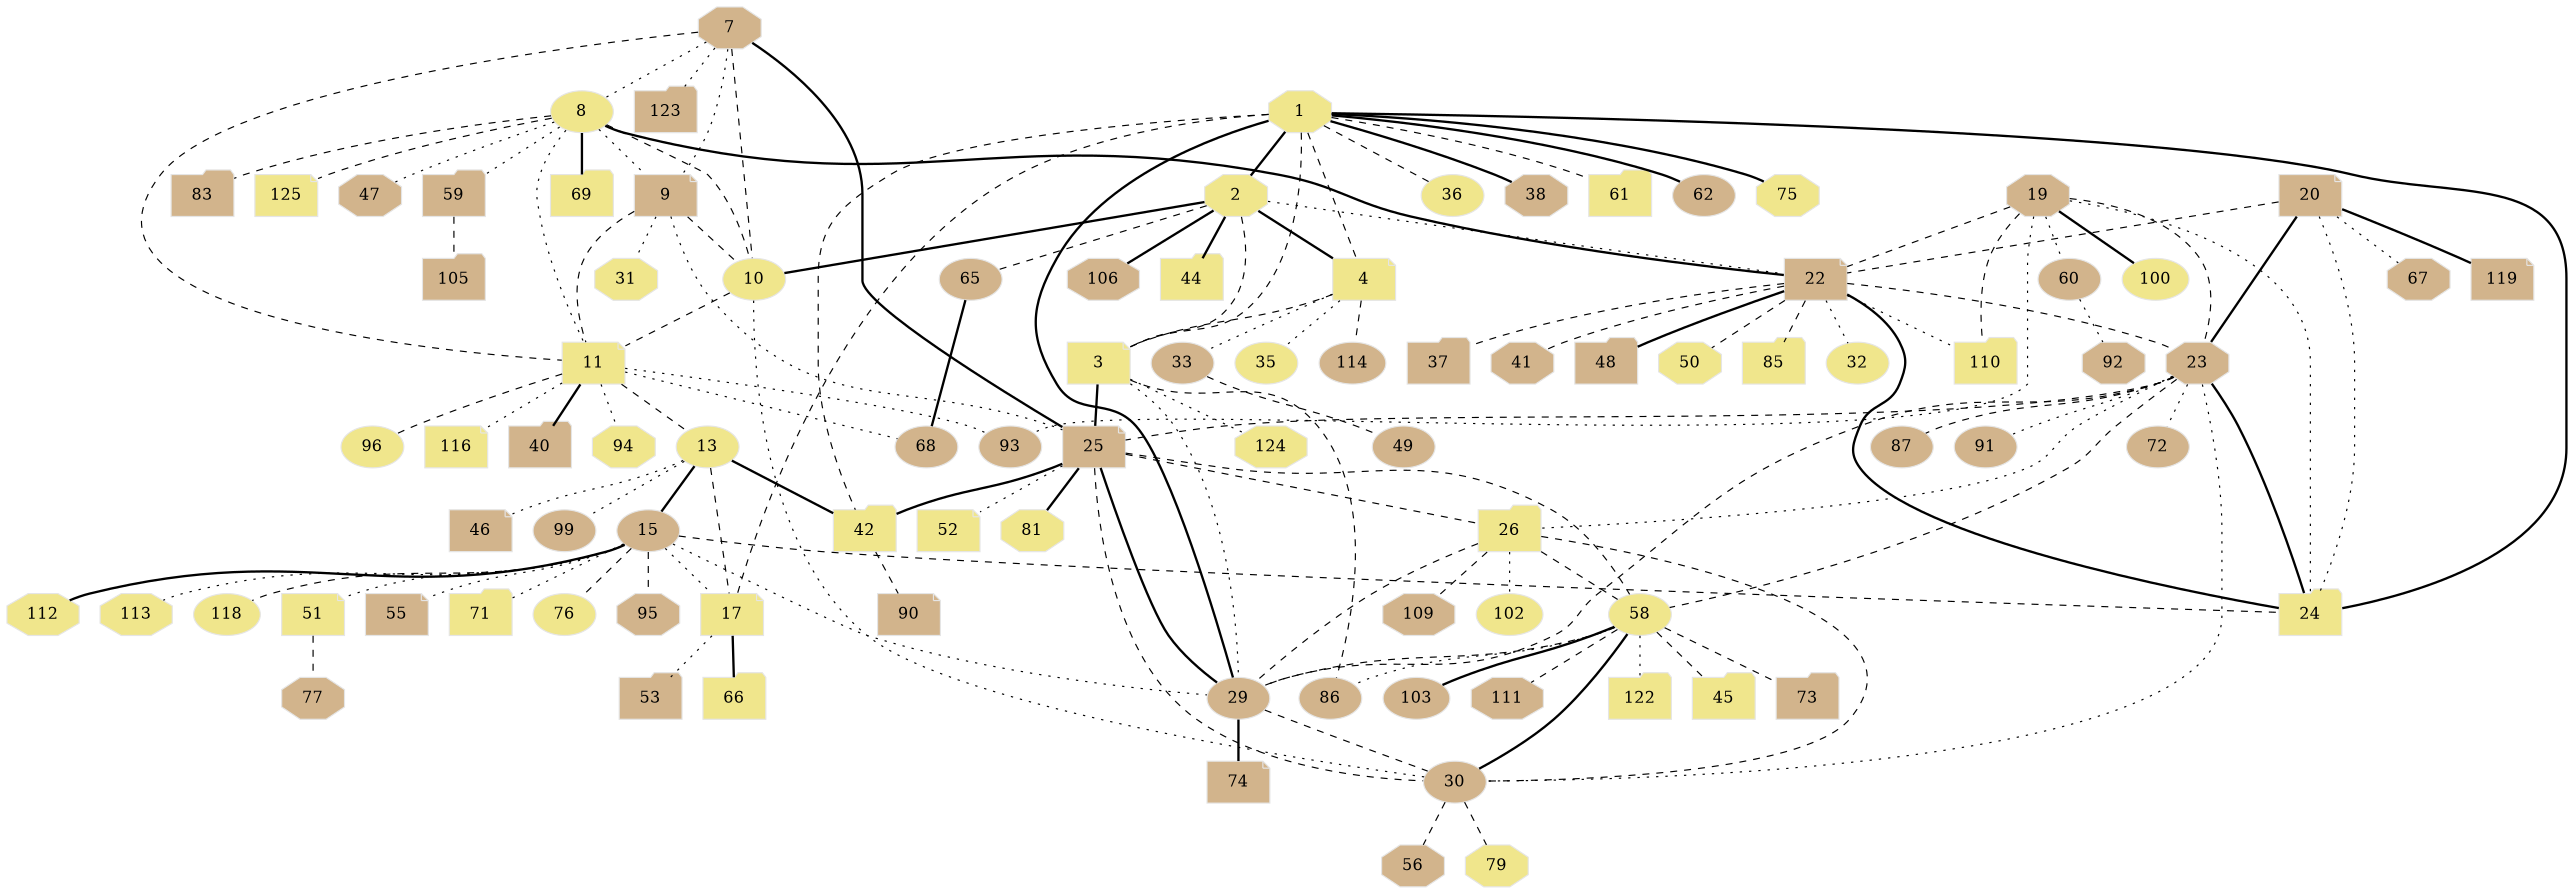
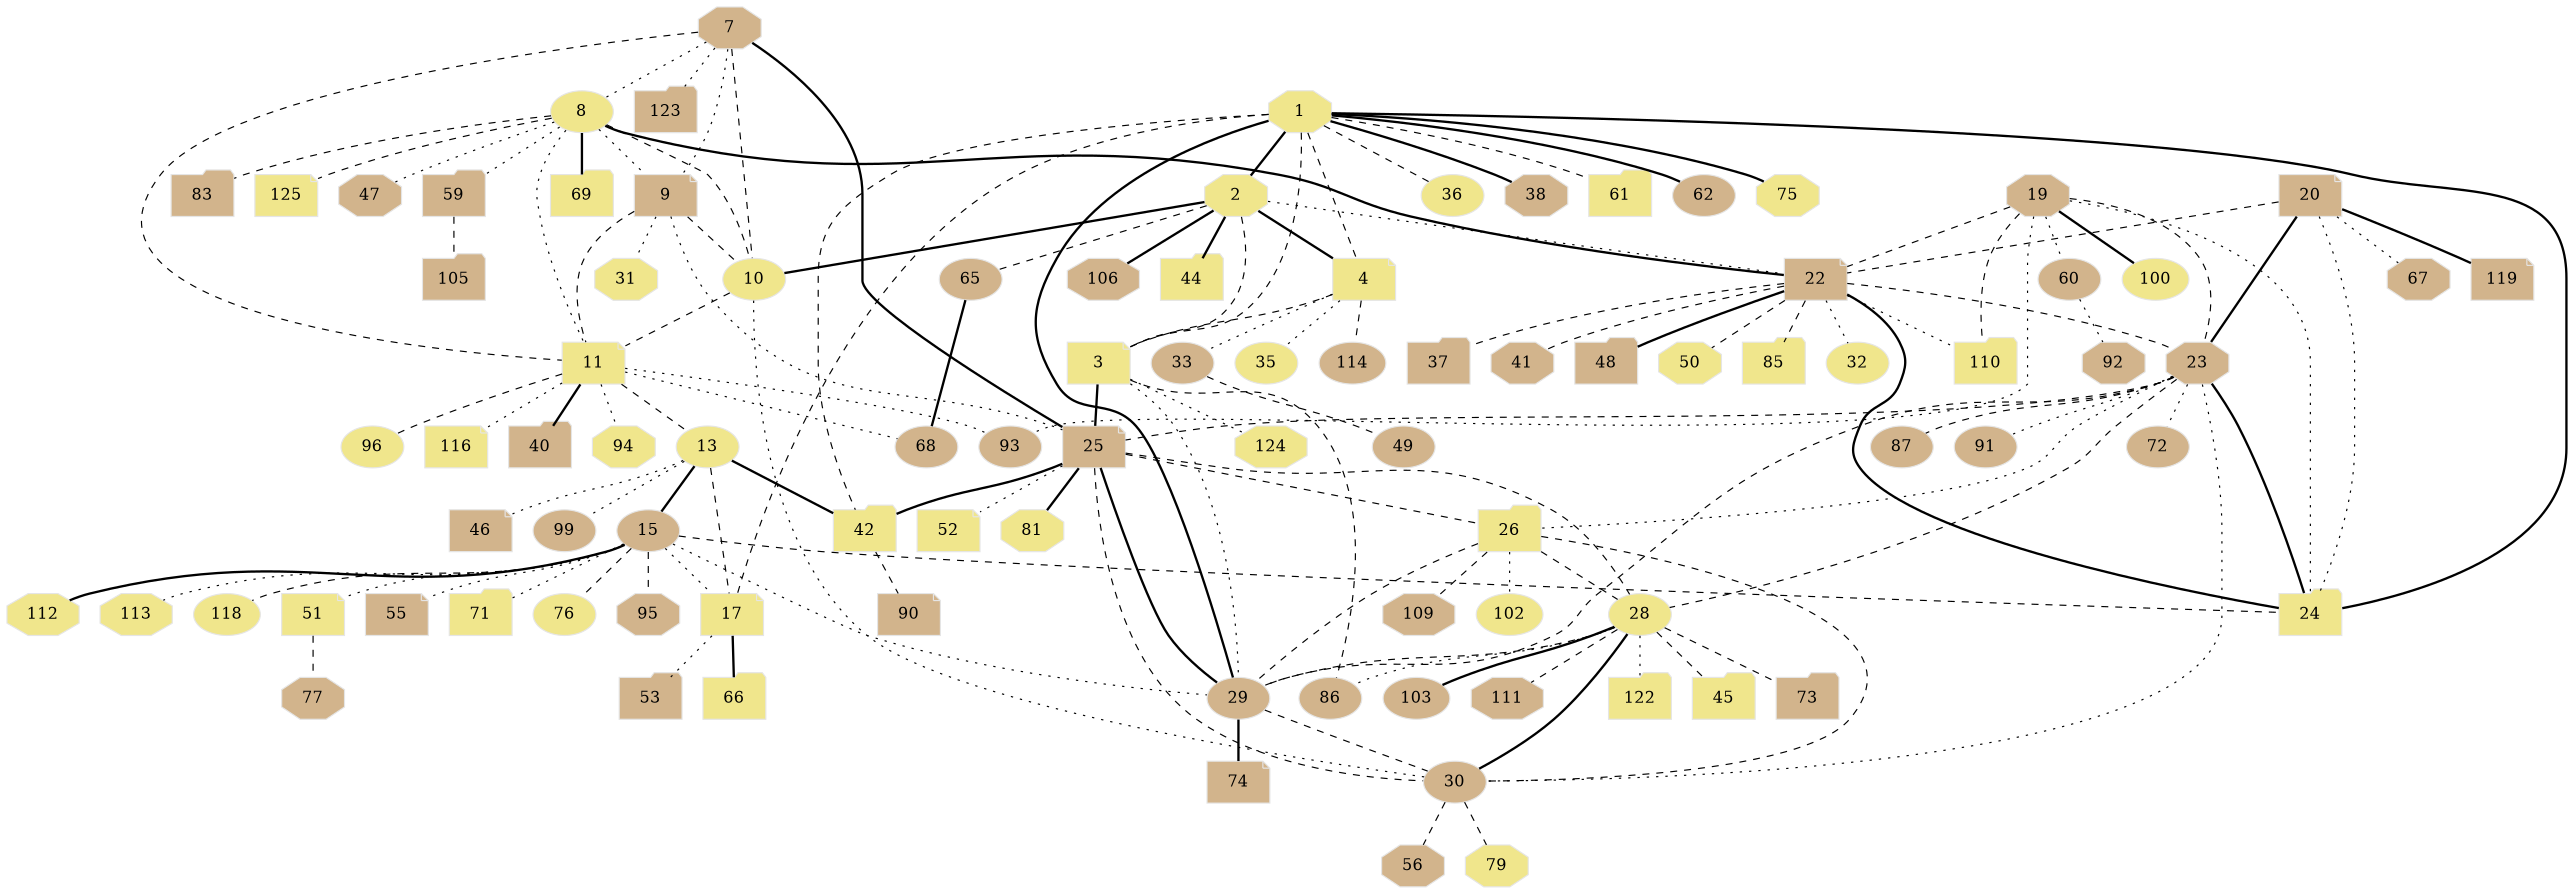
(1640, 615) -> (1640, 615)
